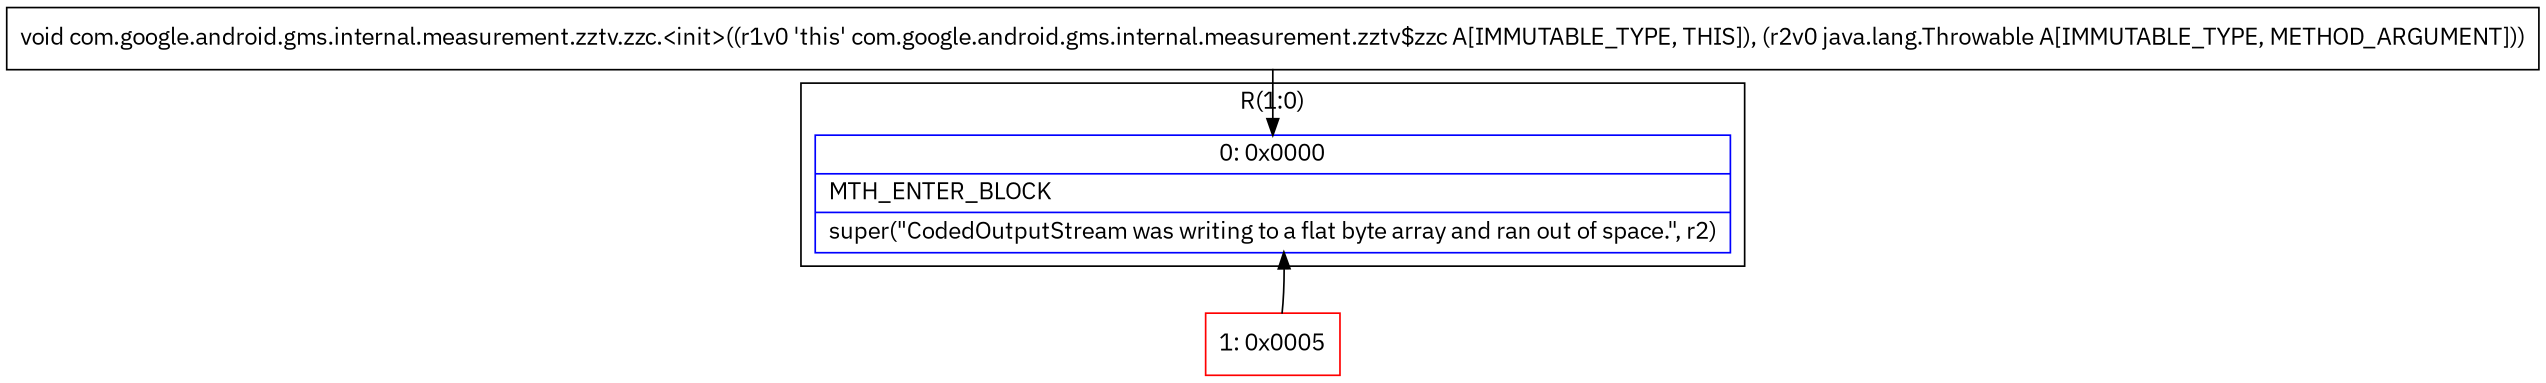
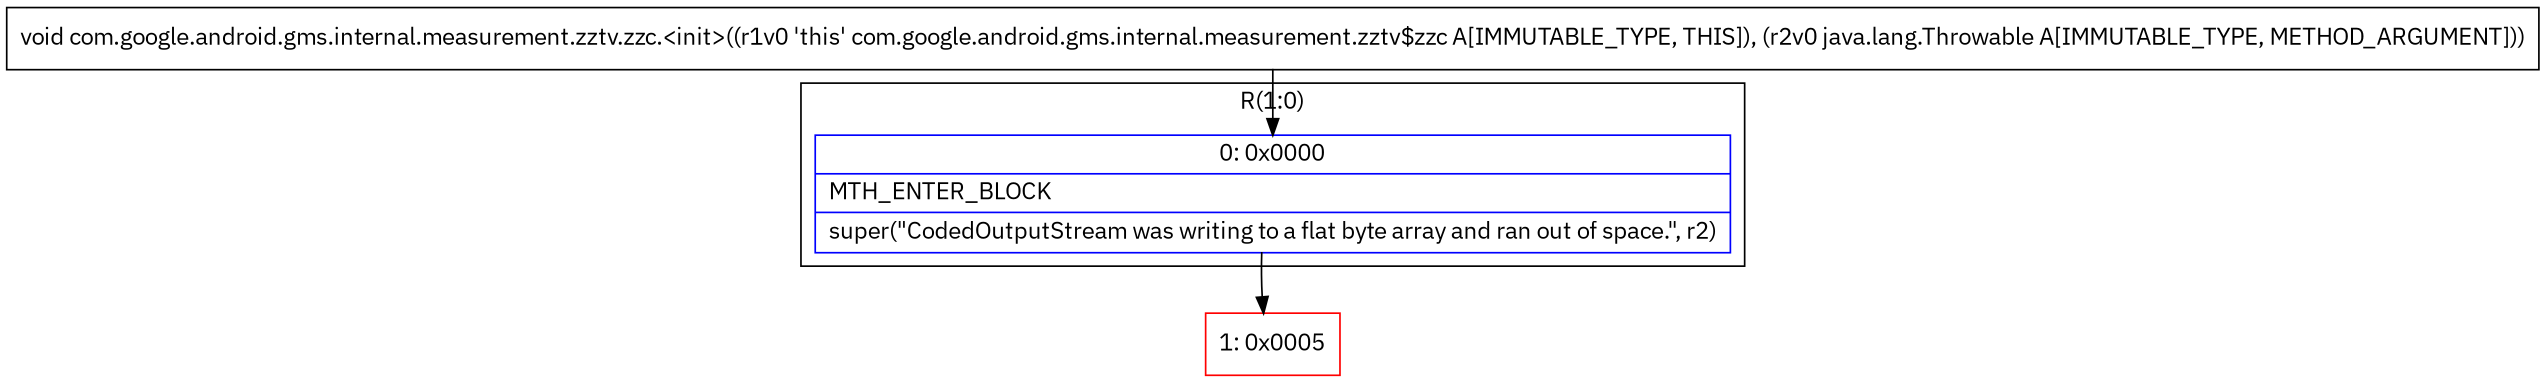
(1284, 291) -> (1262, 277)
